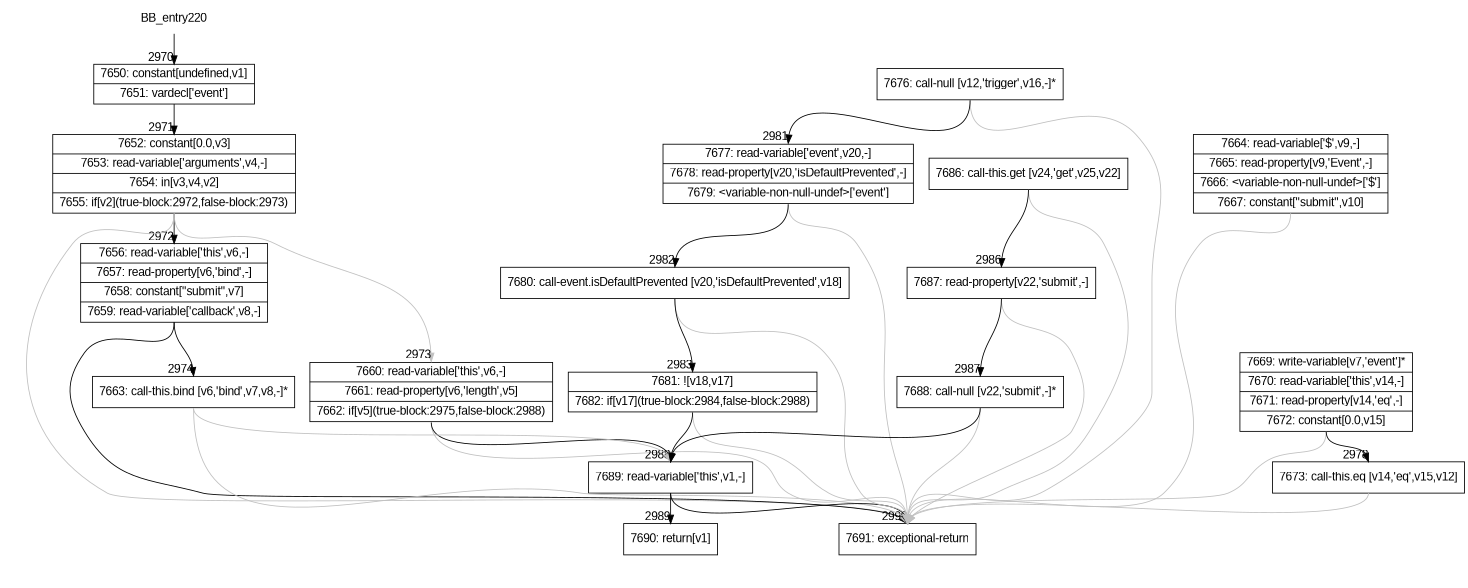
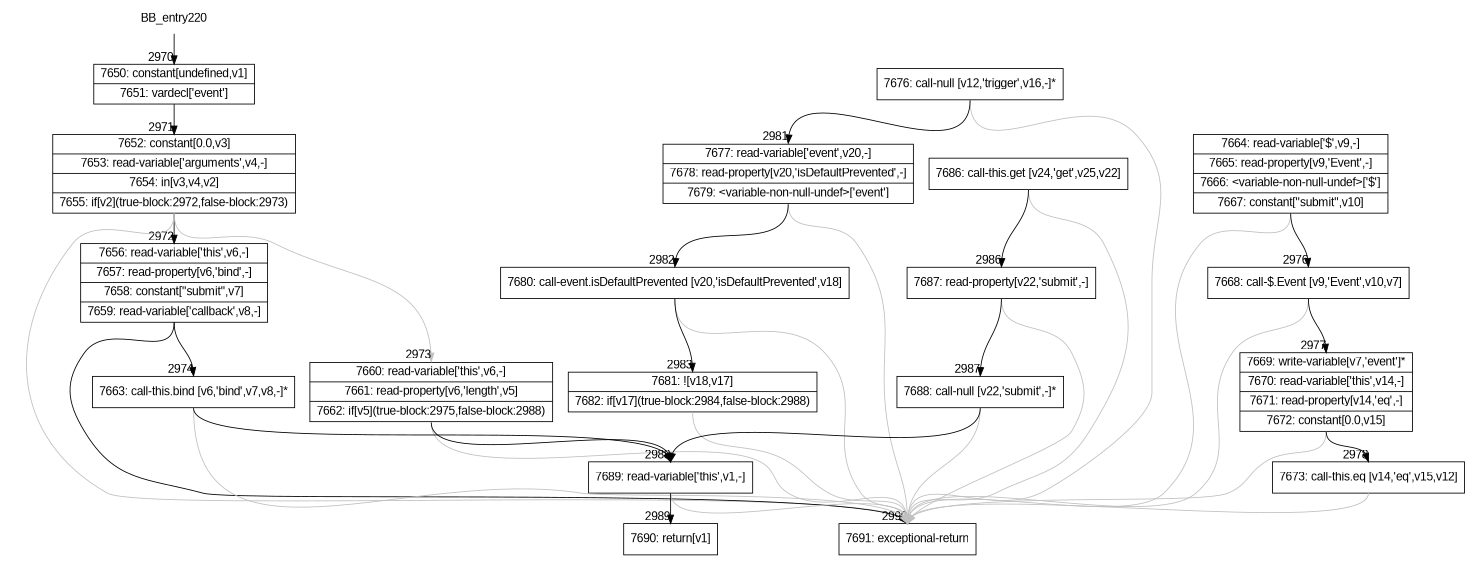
none -> (1308, 283)
(684, 434) -> none
(428, 435) -> (428, 435)
(785, 509) -> (785, 509)
